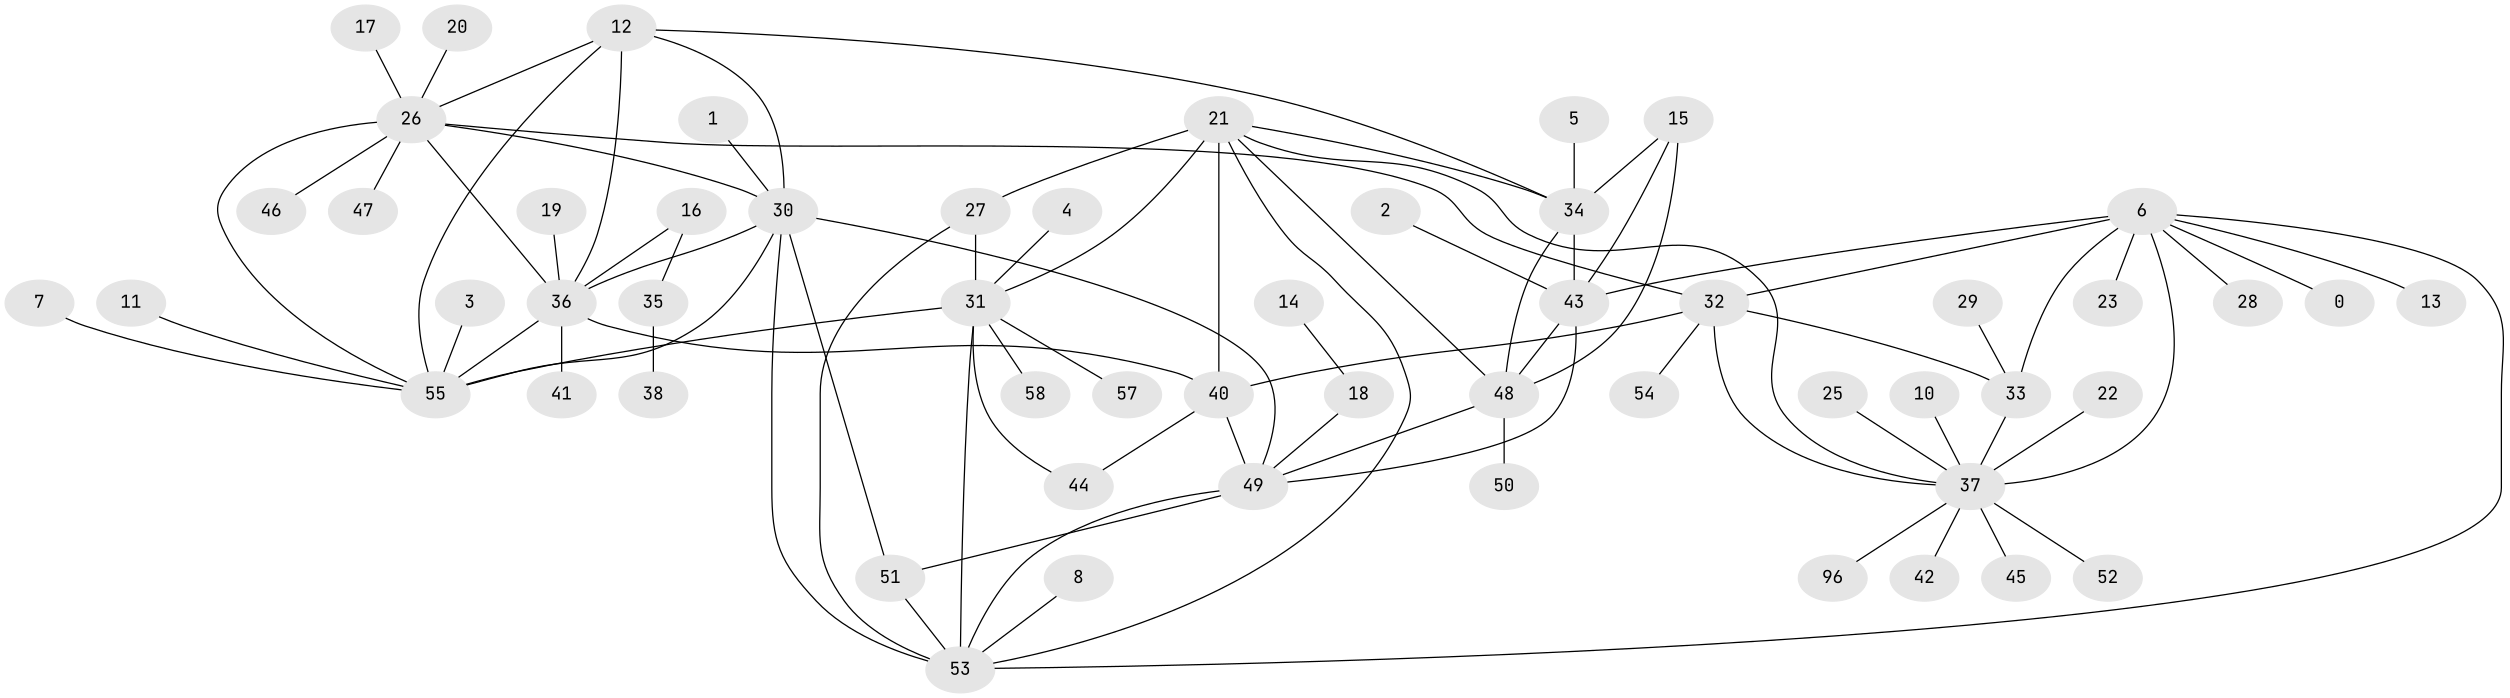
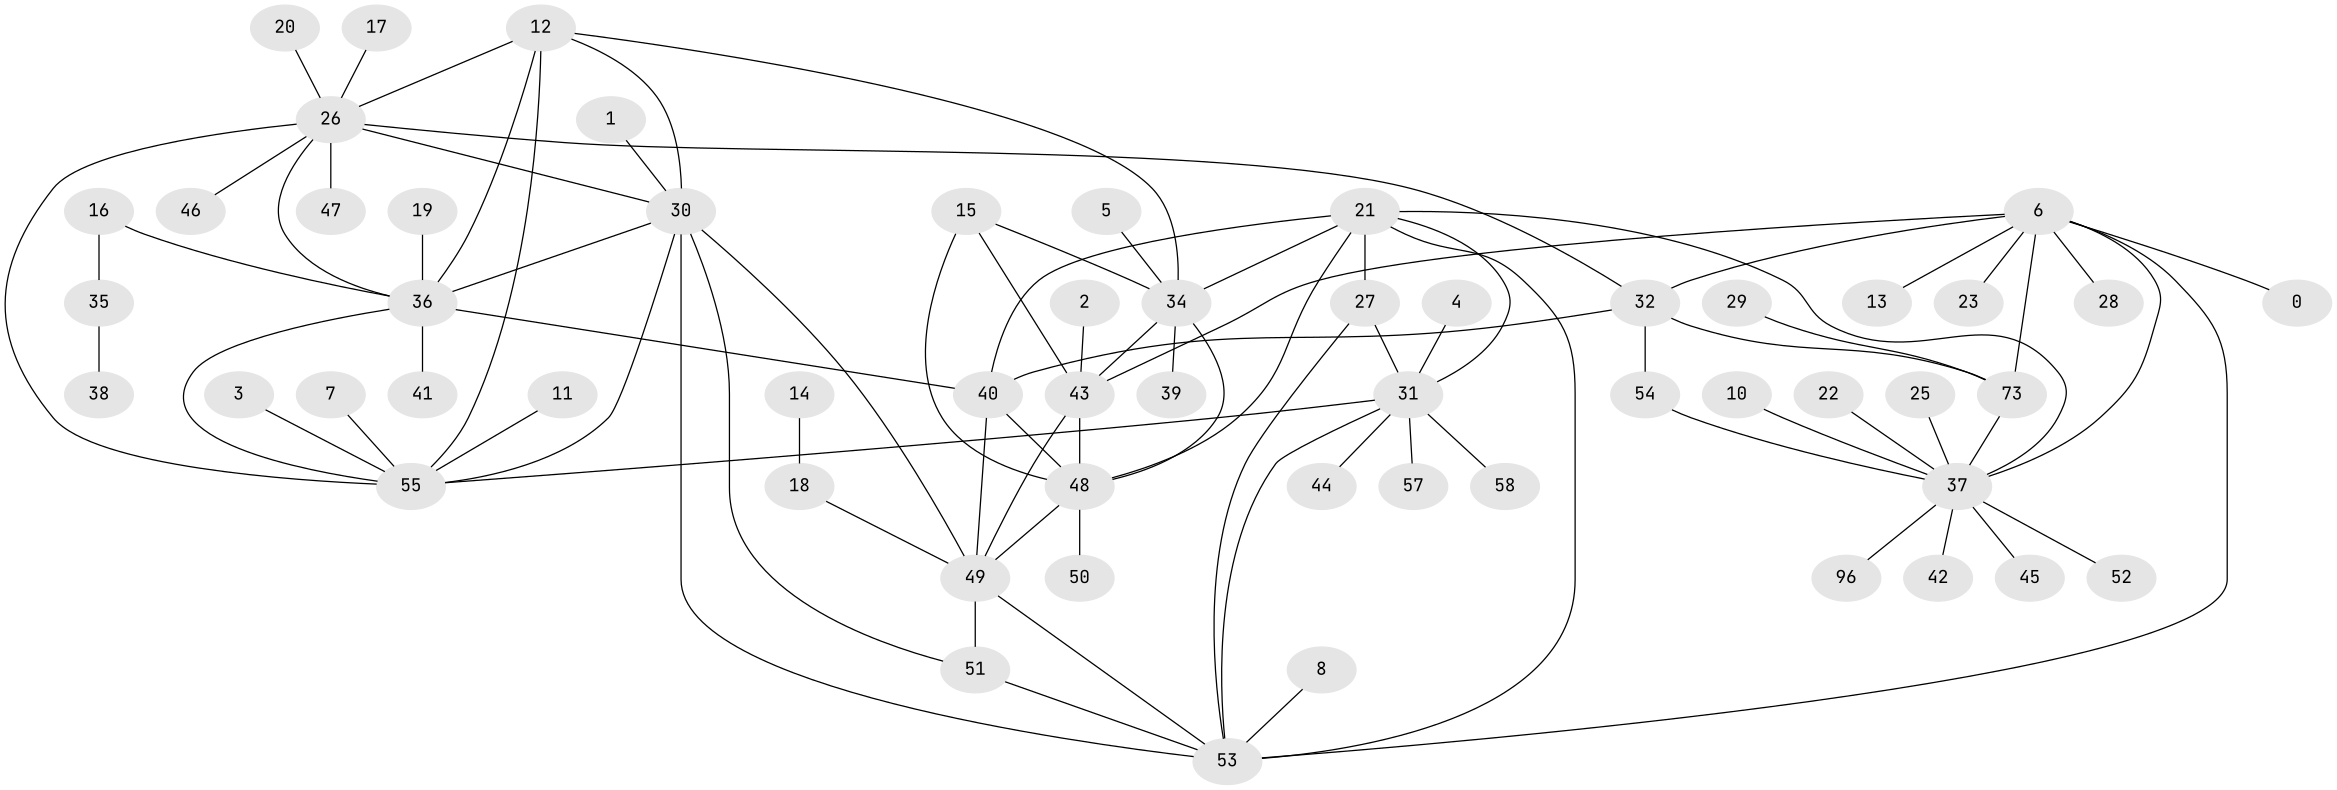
none -> (1171, 395)
(2016, 395) -> (2012, 395)
(1149, 441) -> (1036, 443)
(1788, 449) -> (1797, 450)
